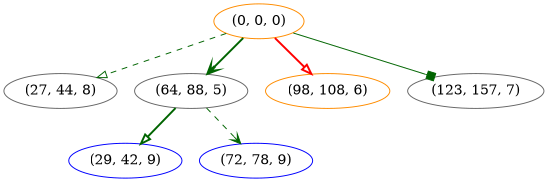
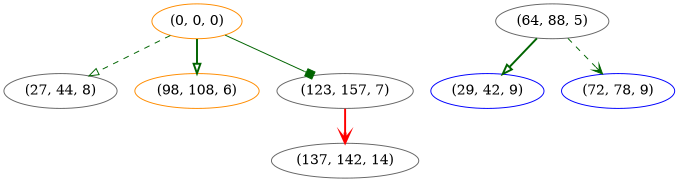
(229, 52) -> none
(290, 52) -> (197, 51)
none -> (345, 161)
